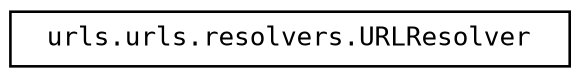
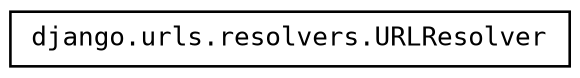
(290, 39) -> (290, 39)
